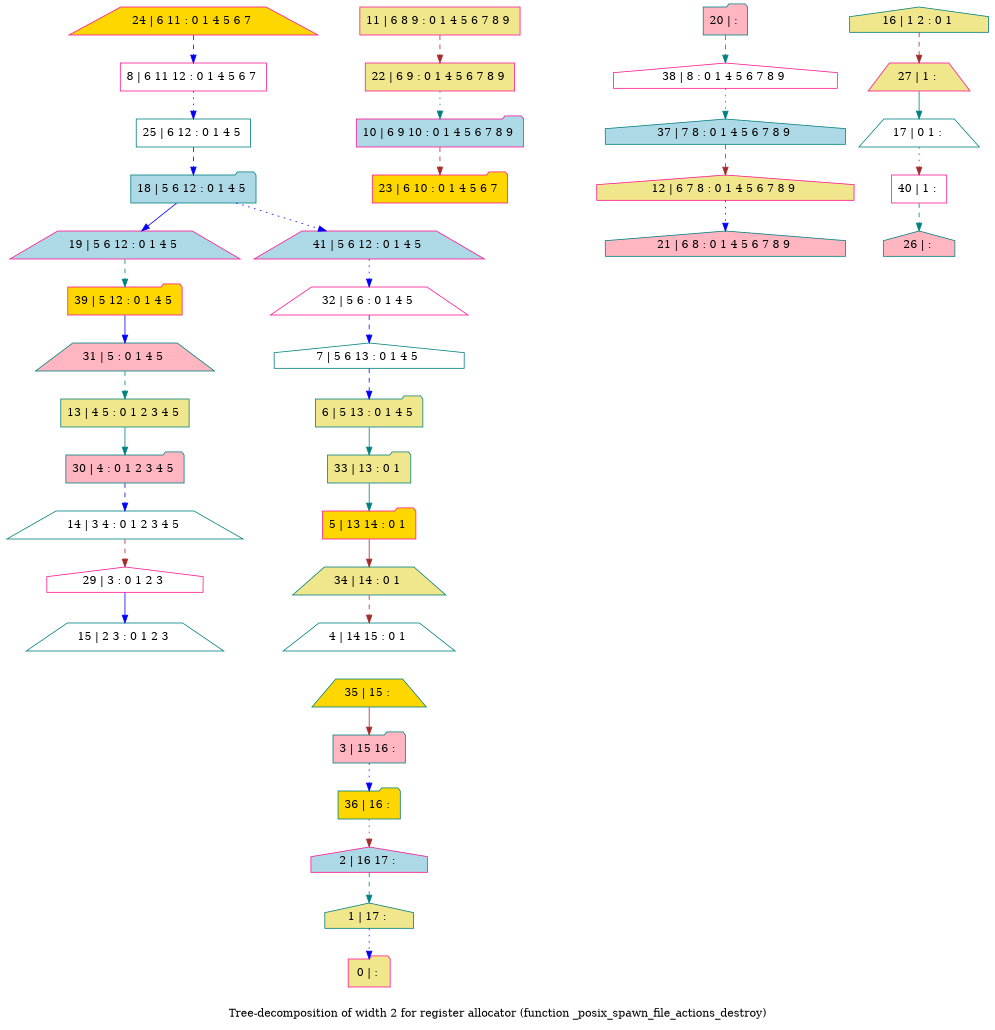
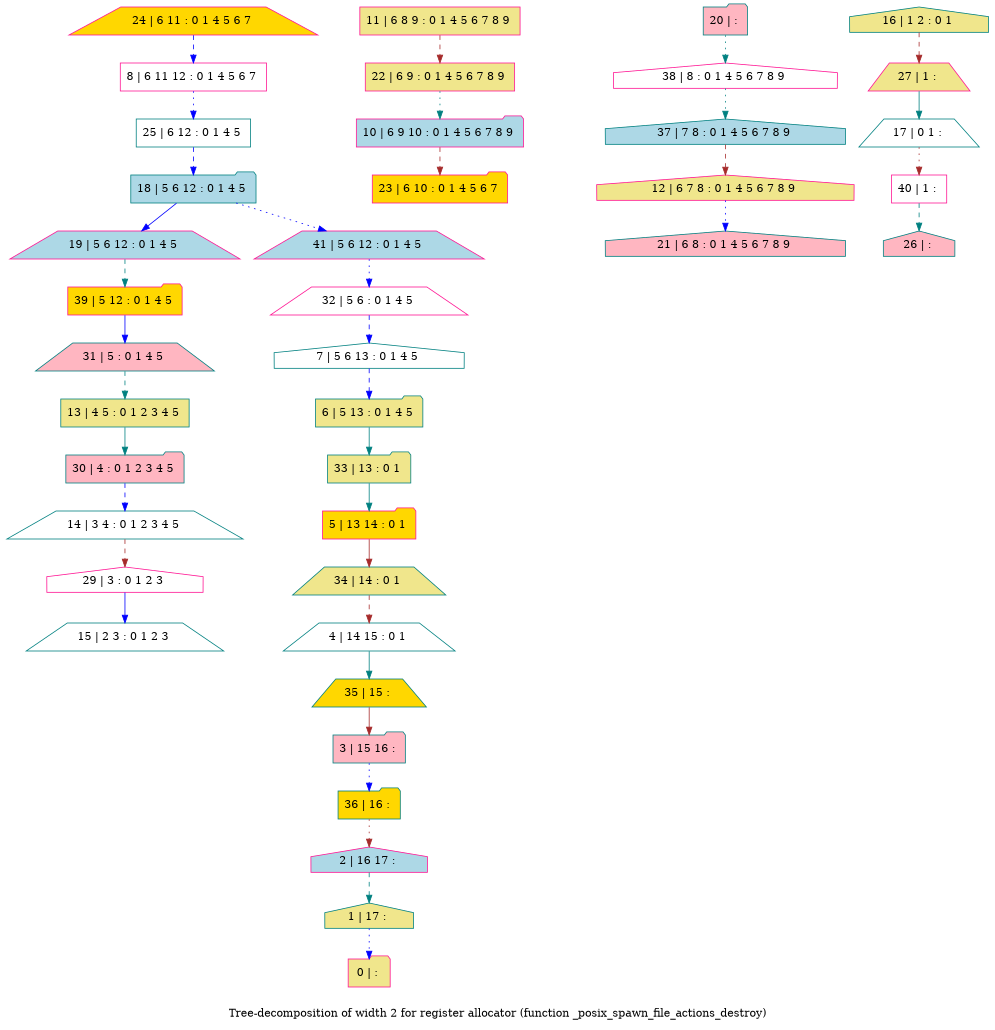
(725, 45) -> (725, 45)
none -> (369, 661)
